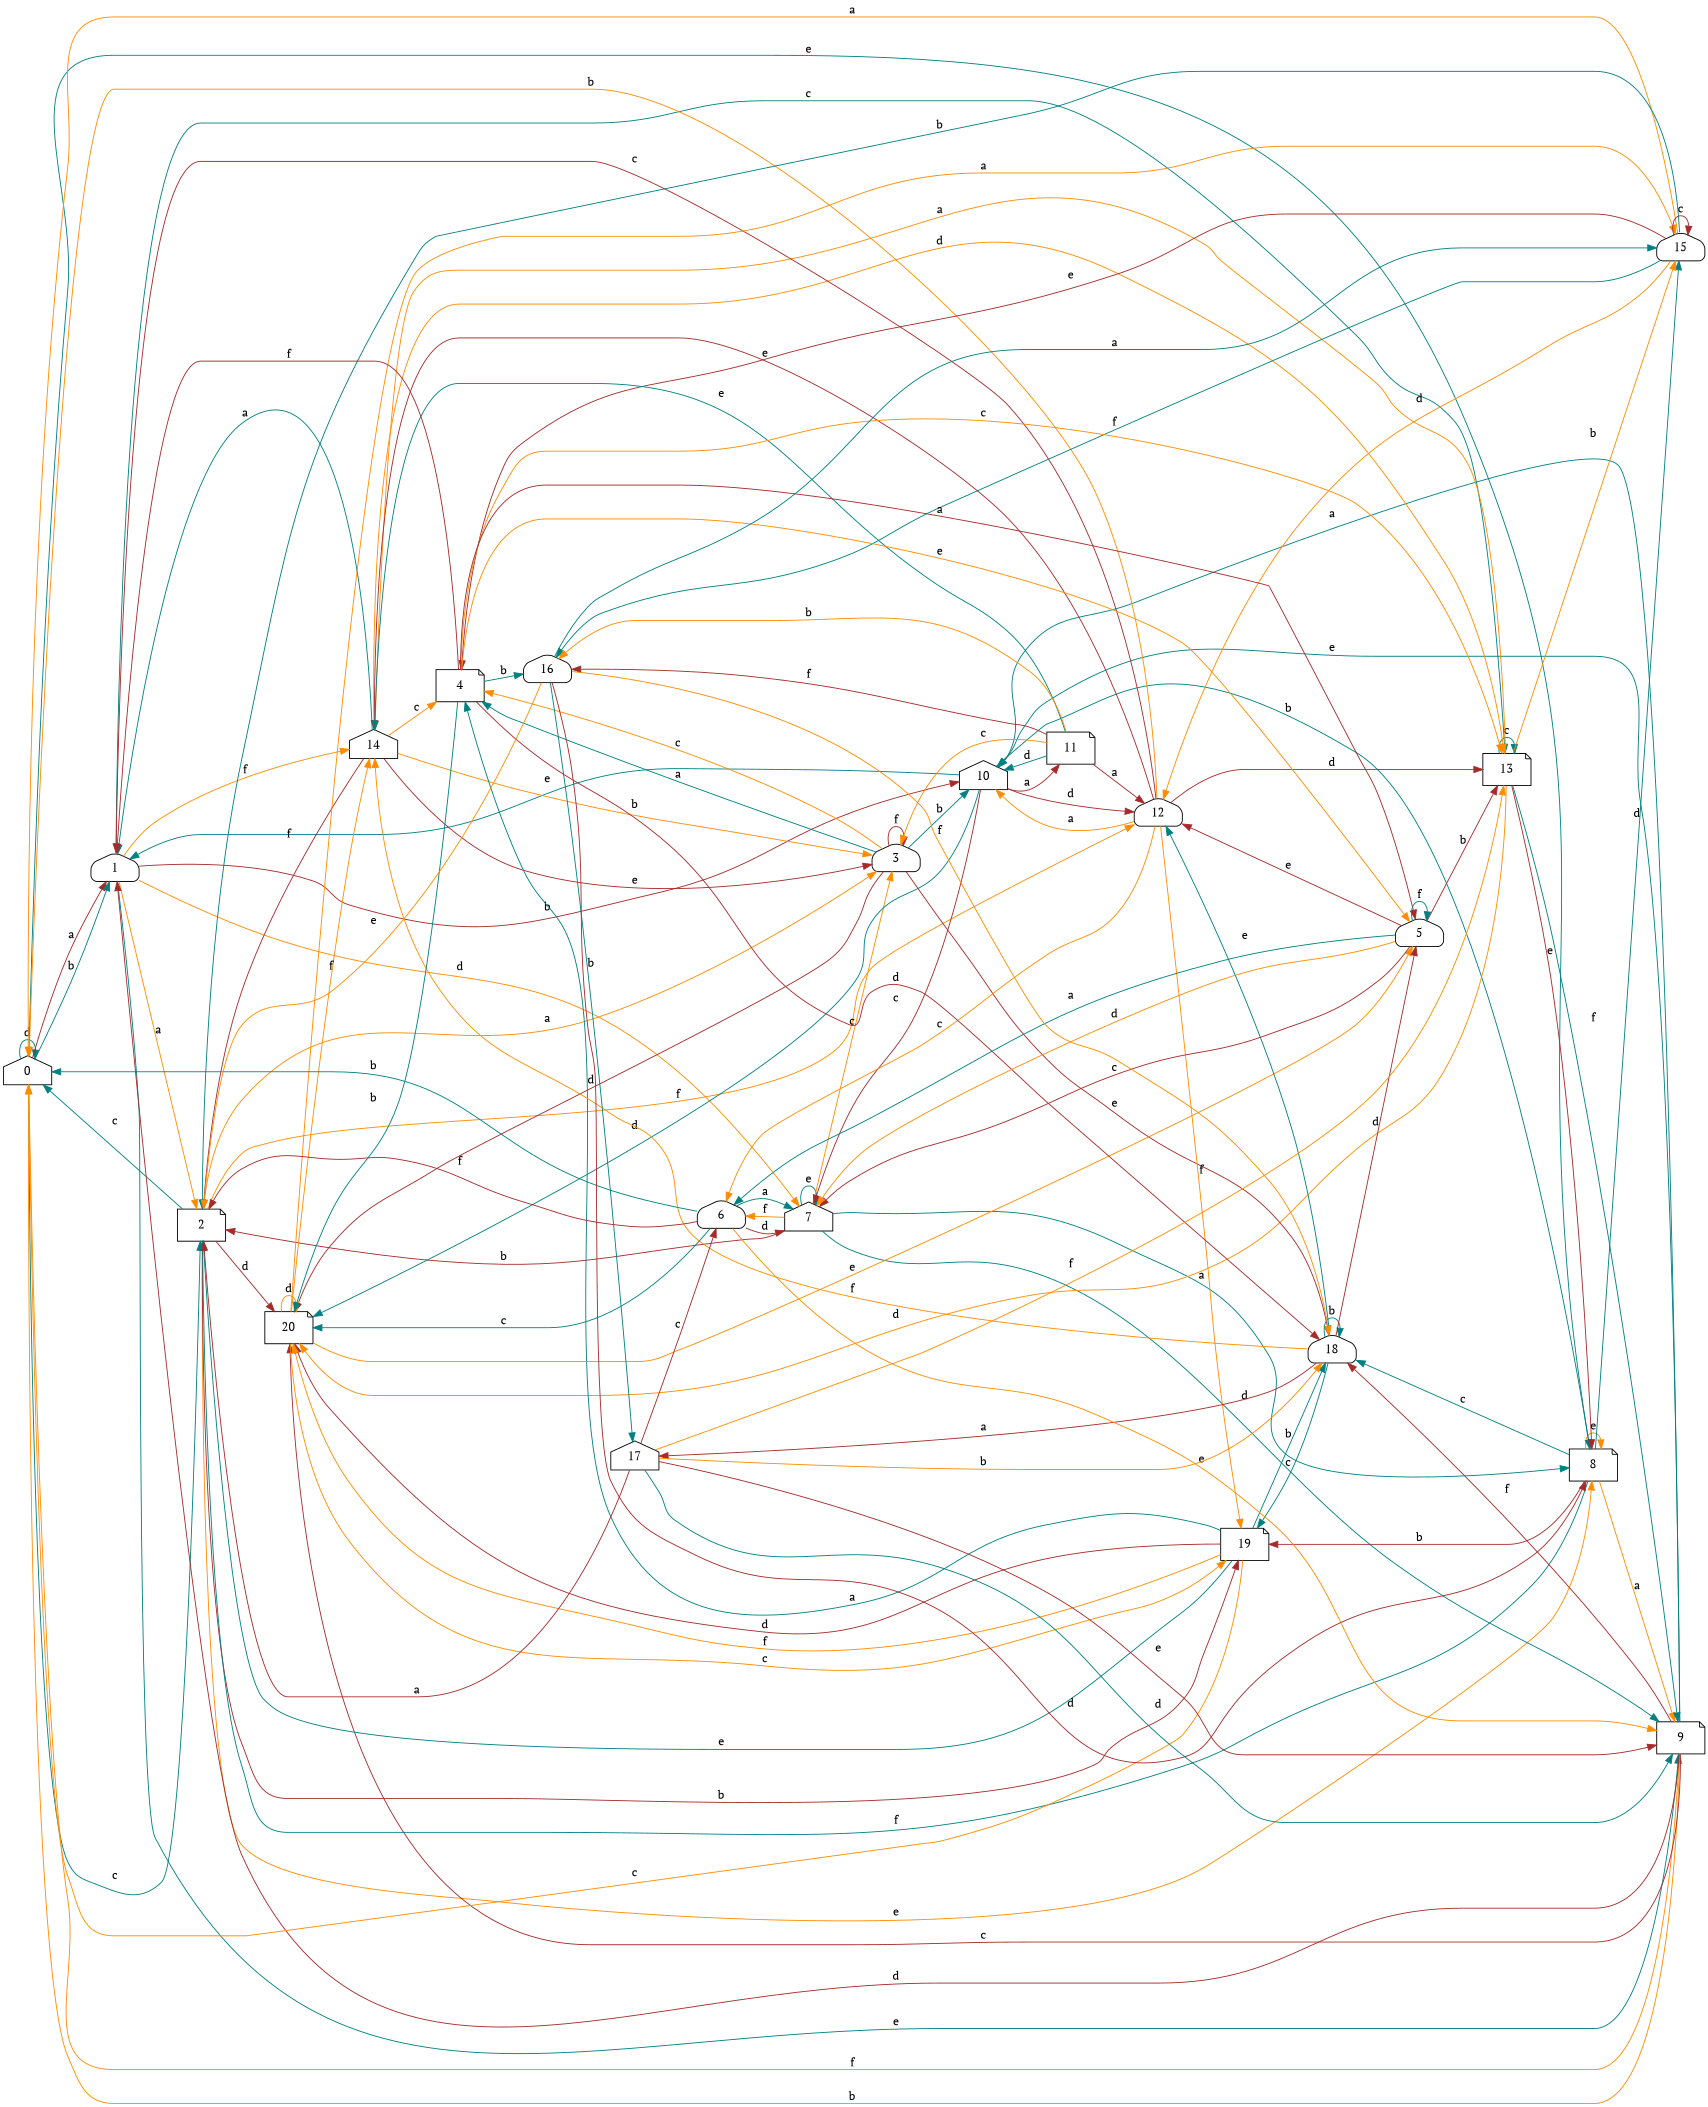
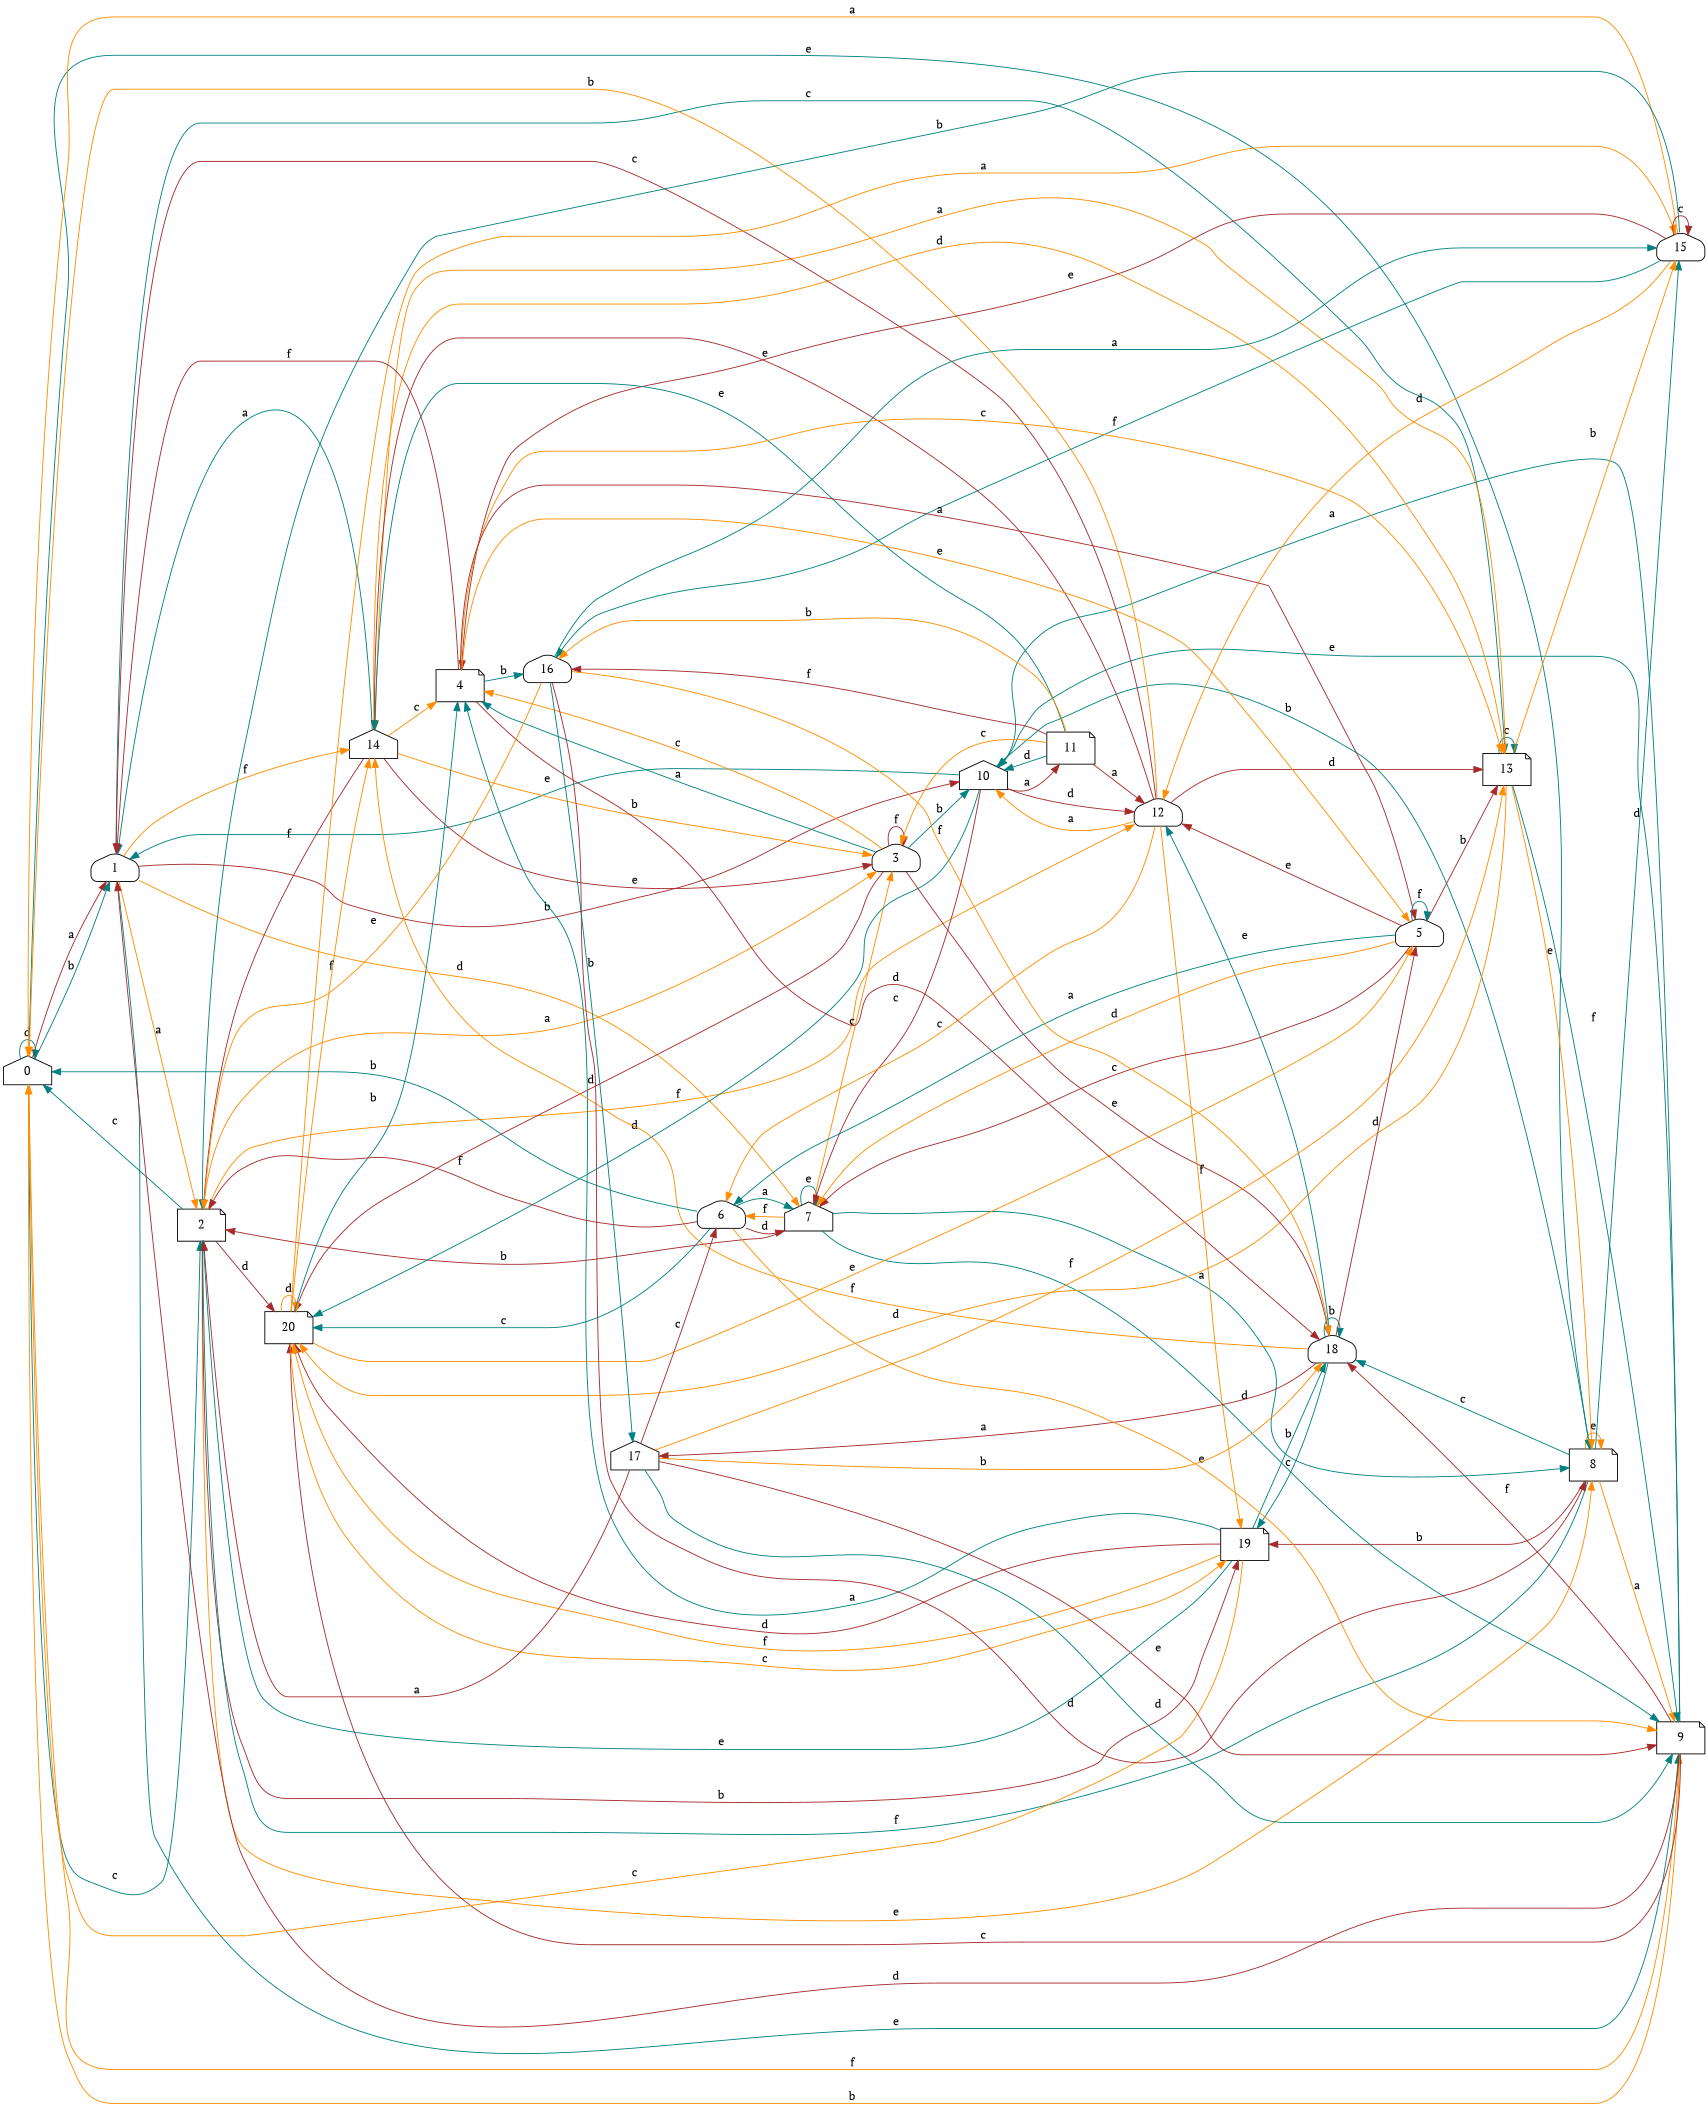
(419, 1015) -> (417, 1024)
(1567, 1111) -> (1567, 1111)
